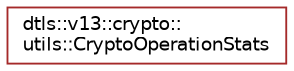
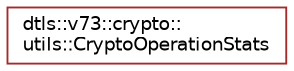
(147, 36) -> (147, 36)
